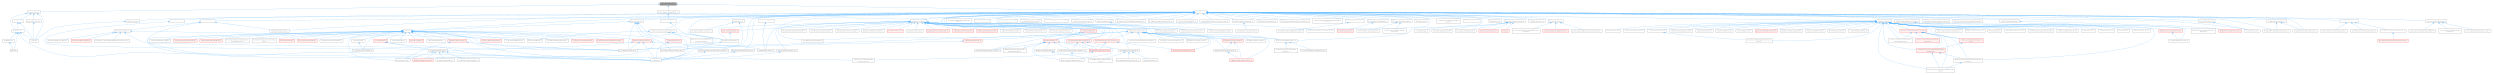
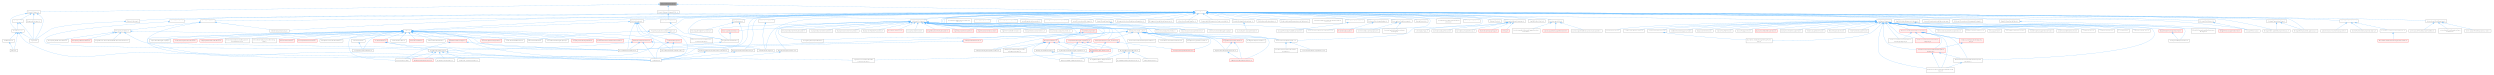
(715, 40) -> (673, 46)
